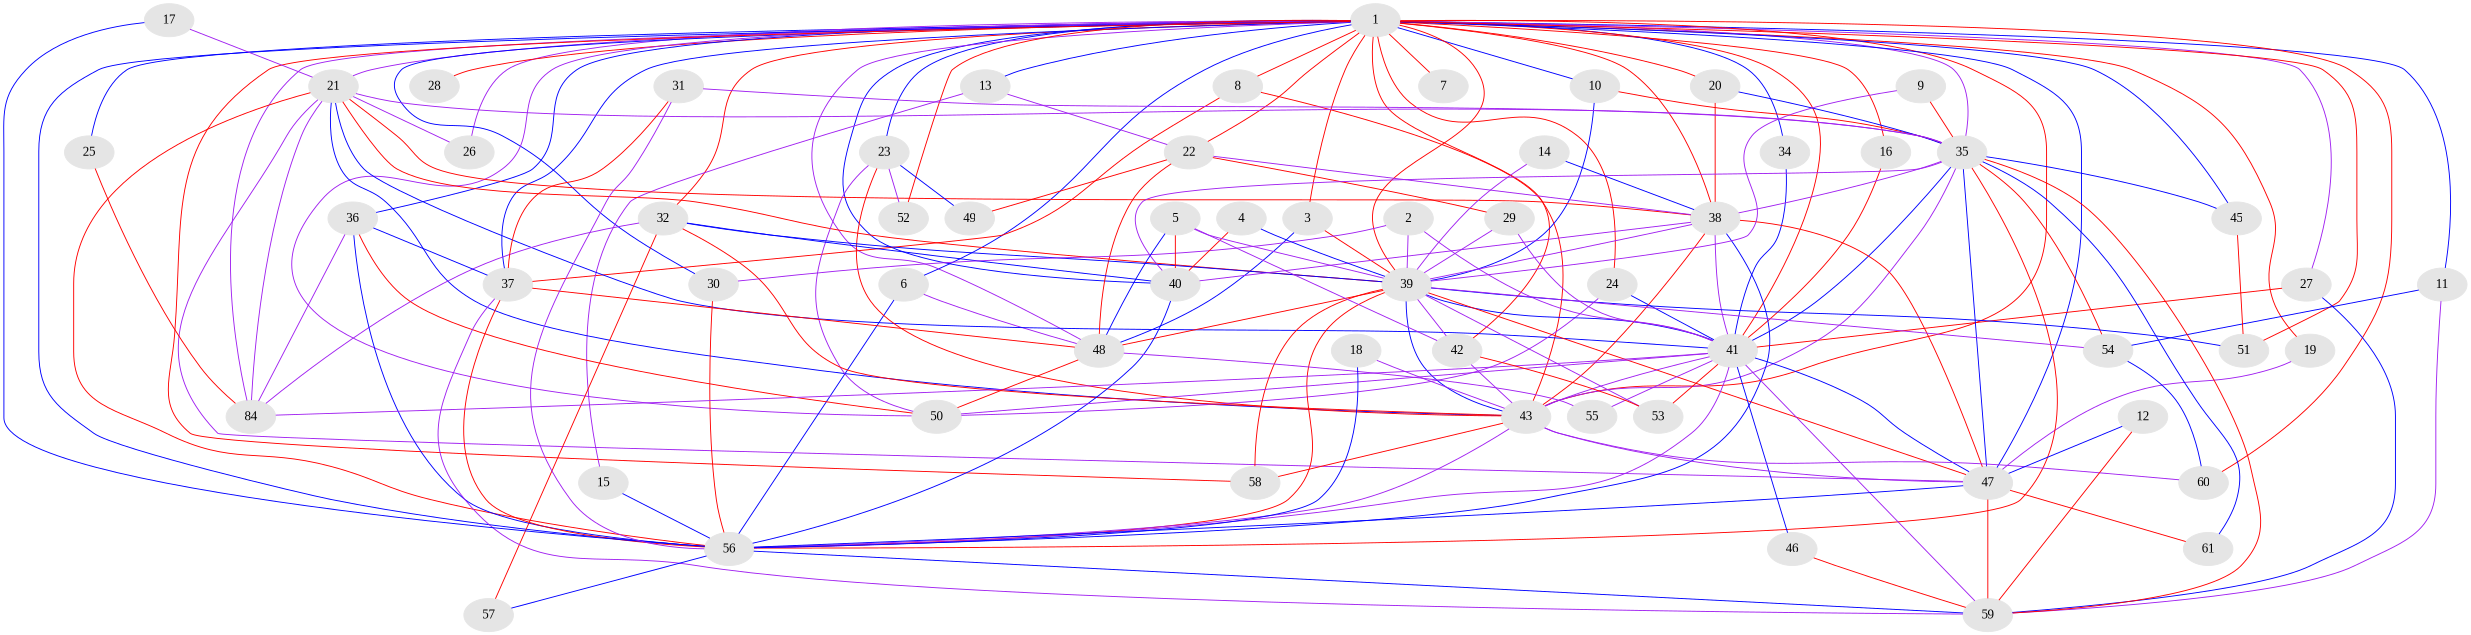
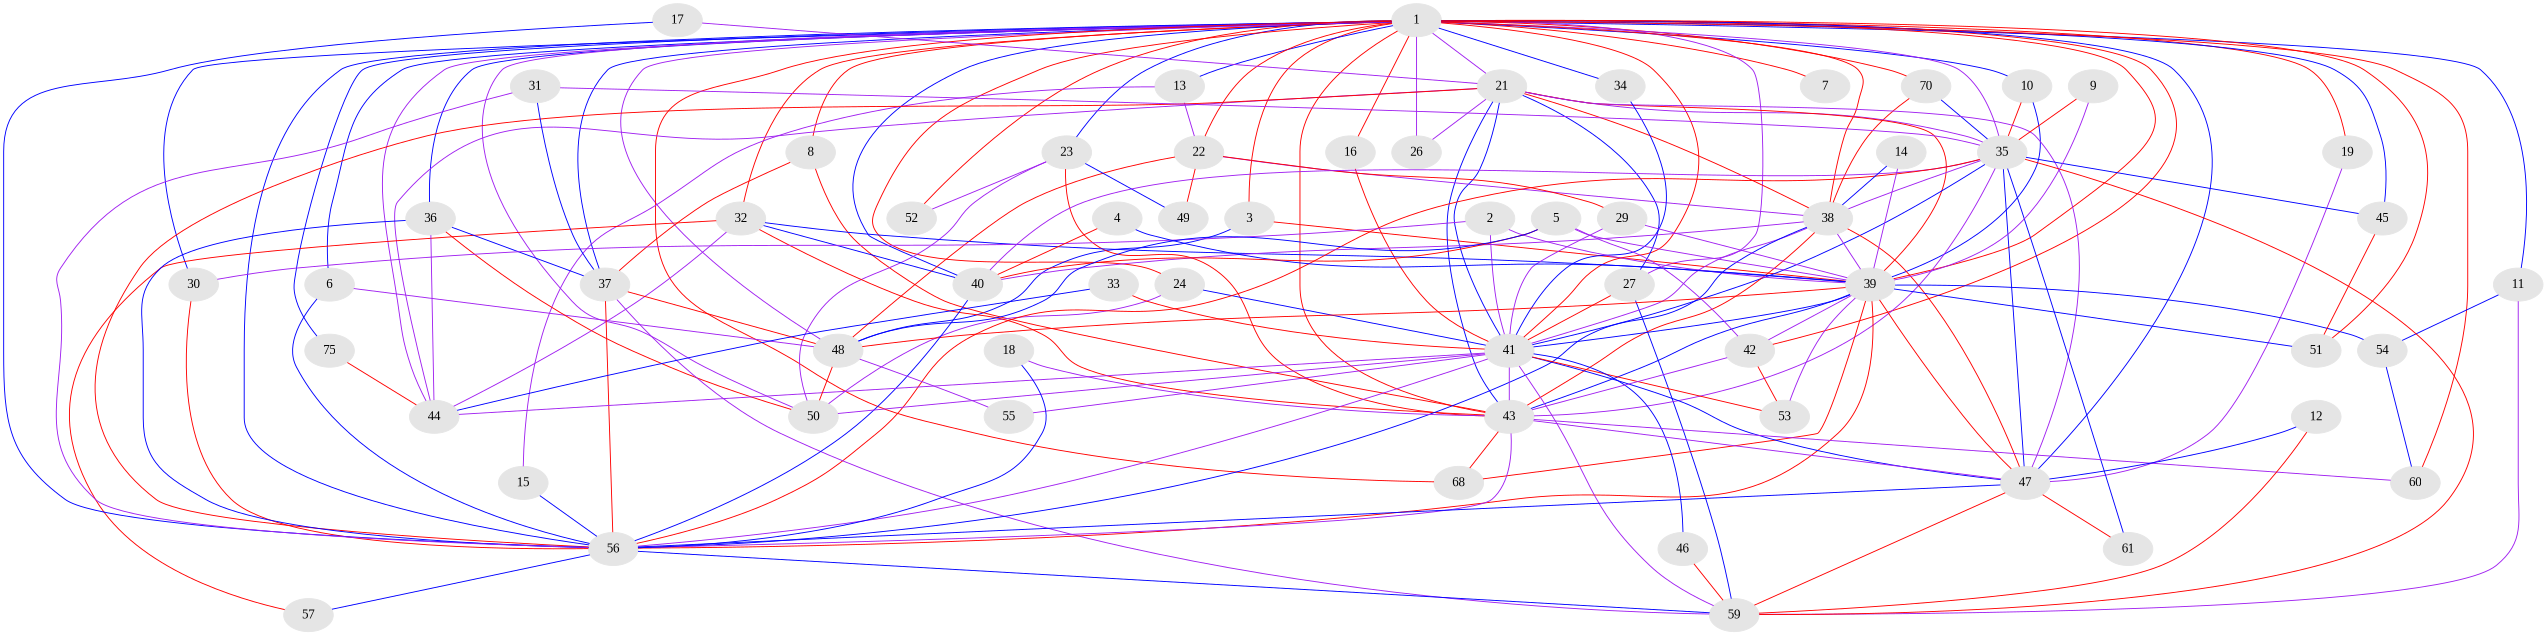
(434, 86) -> none
(1715, 86) -> (1926, 86)
(89, 152) -> (330, 351)
none -> (1625, 162)
(576, 180) -> (557, 190)
(2053, 240) -> none
none -> (1114, 285)
(1806, 322) -> (2131, 296)
(251, 417) -> (434, 417)
(1255, 483) -> (1459, 483)
